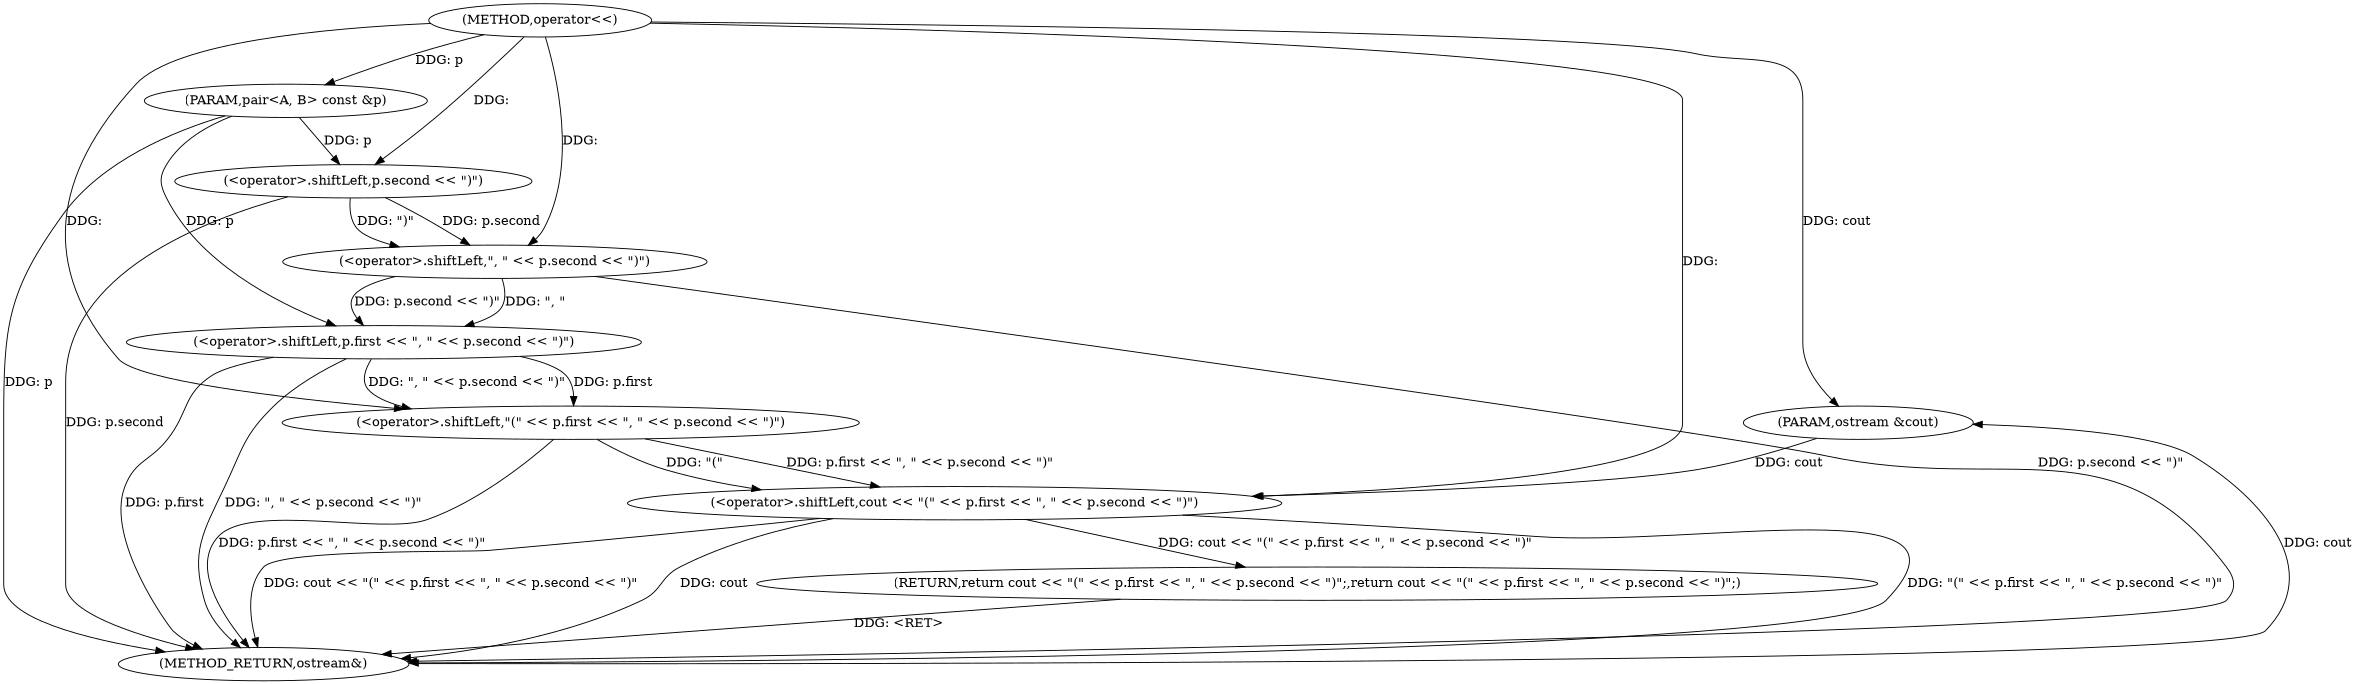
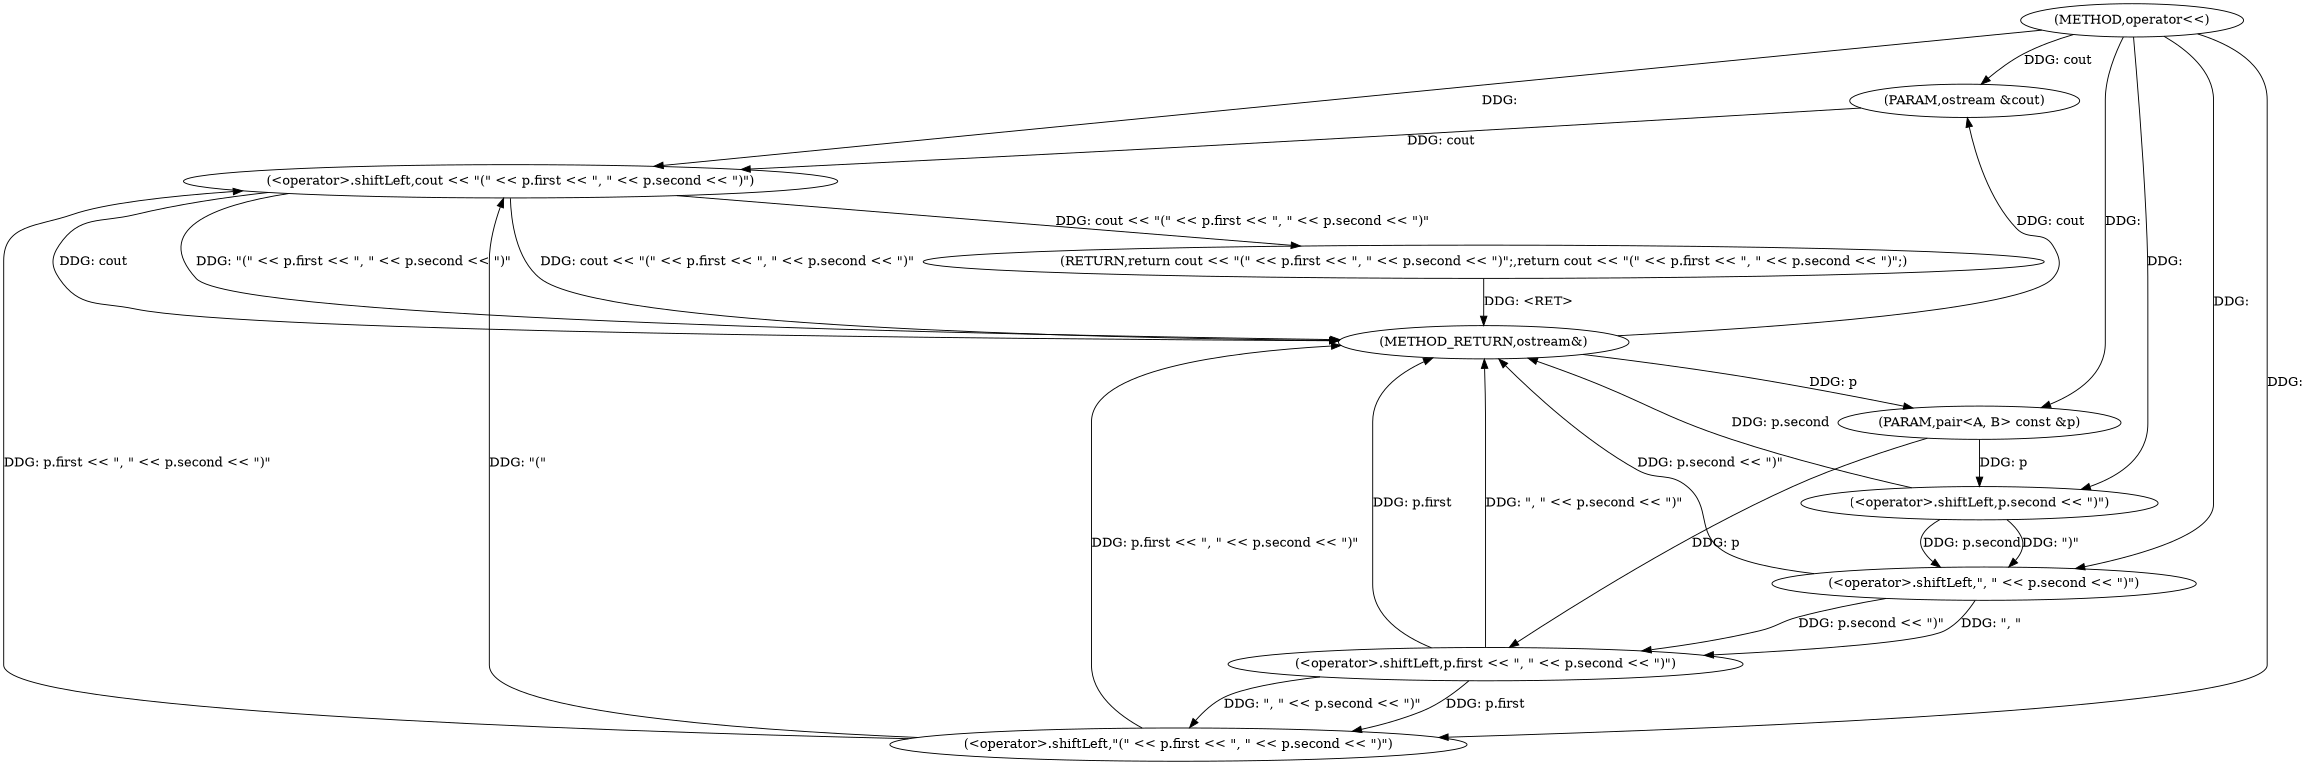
(439, 61) -> (2125, 222)
(4, 383) -> (1744, 377)
